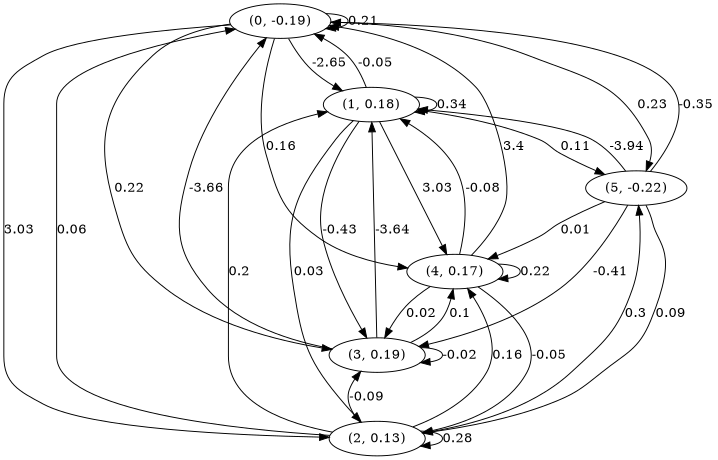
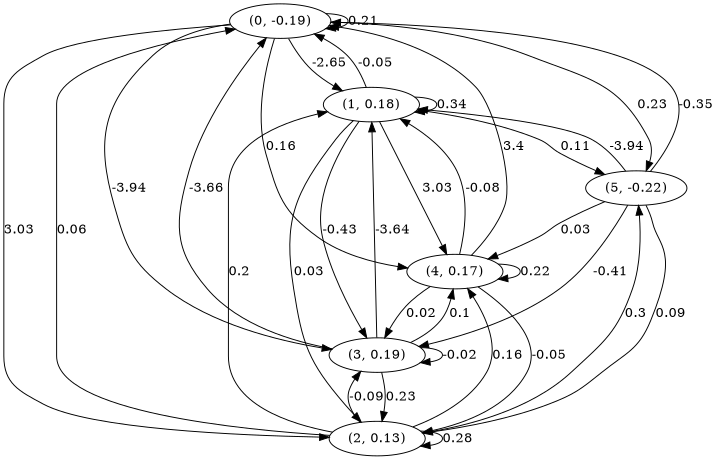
(130, 188) -> (130, 188)
(576, 230) -> (576, 230)
none -> (385, 392)
